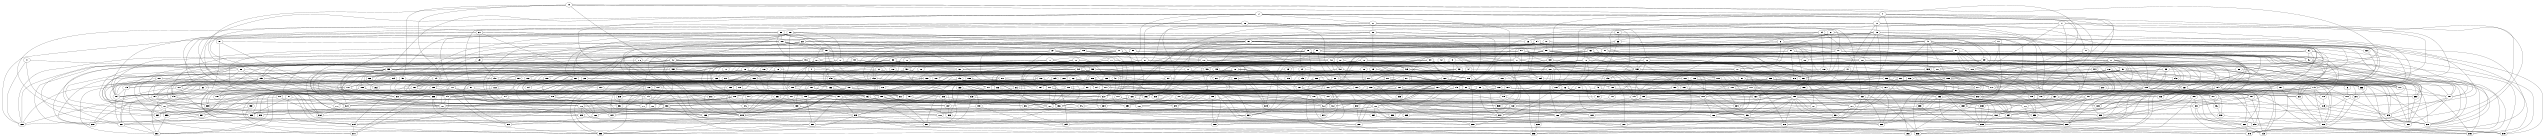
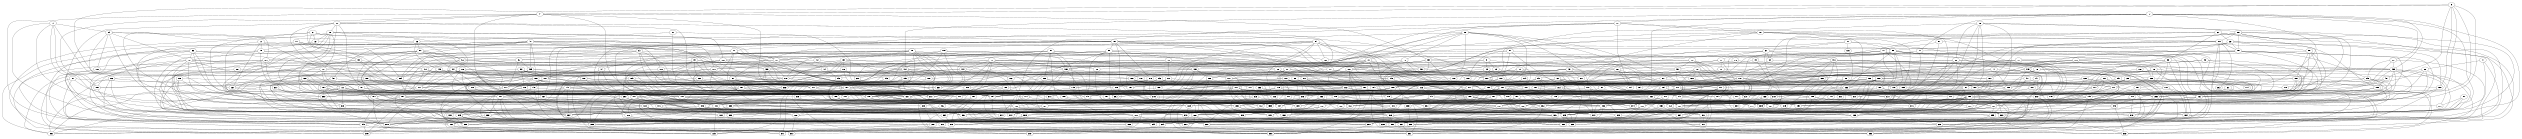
(2347, 88) -> none
